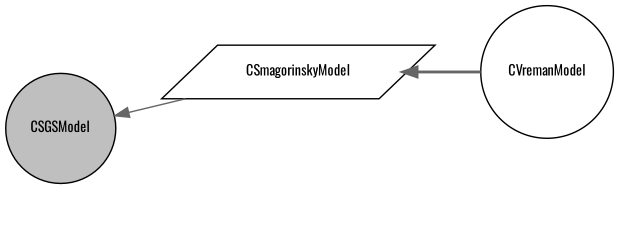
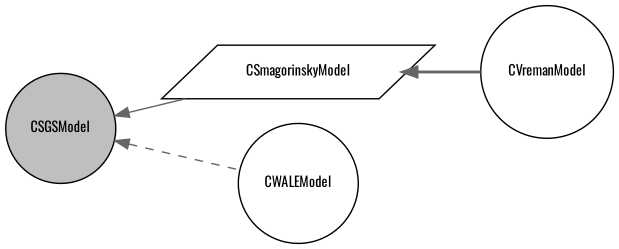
none -> (298, 183)
